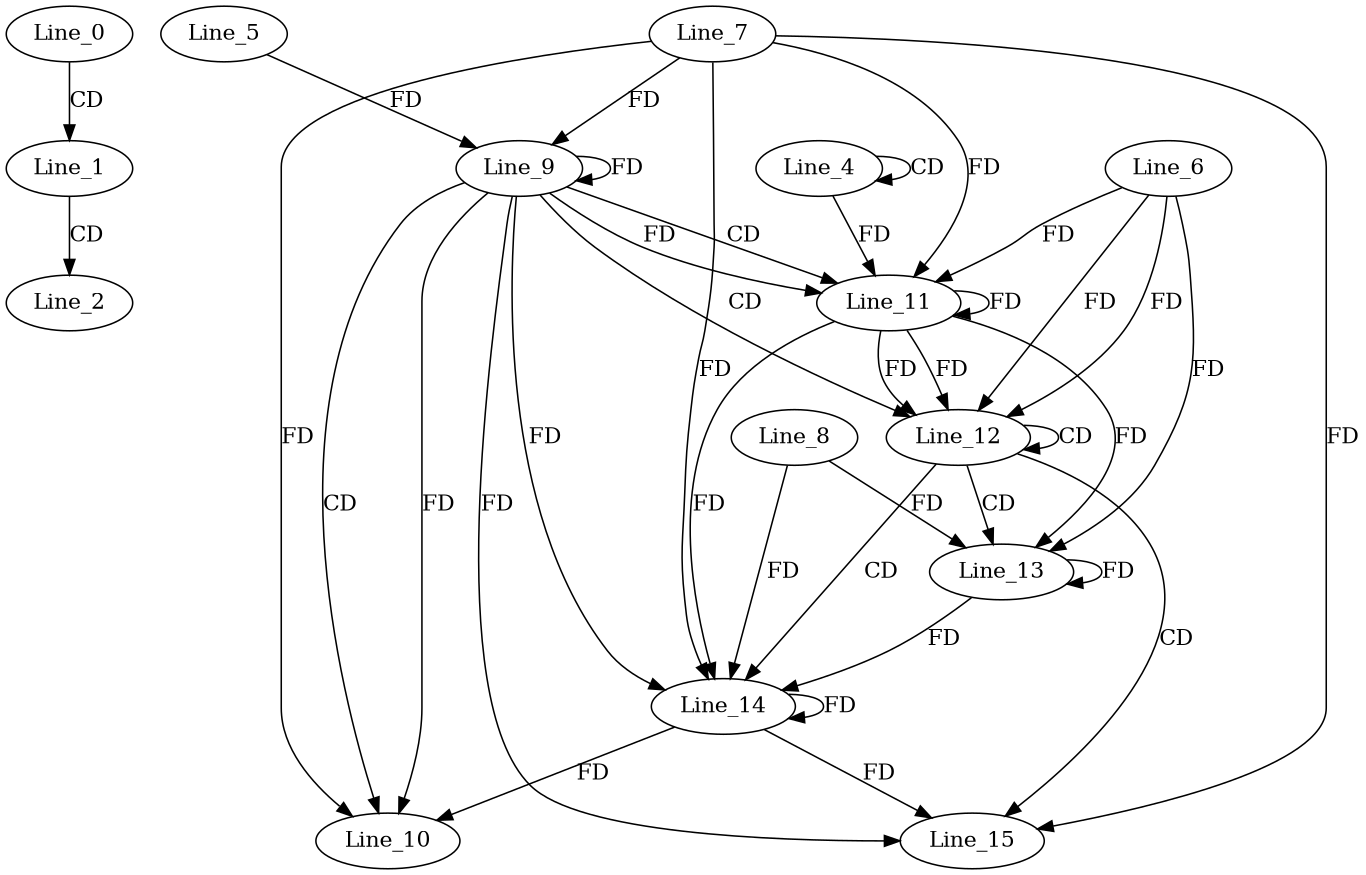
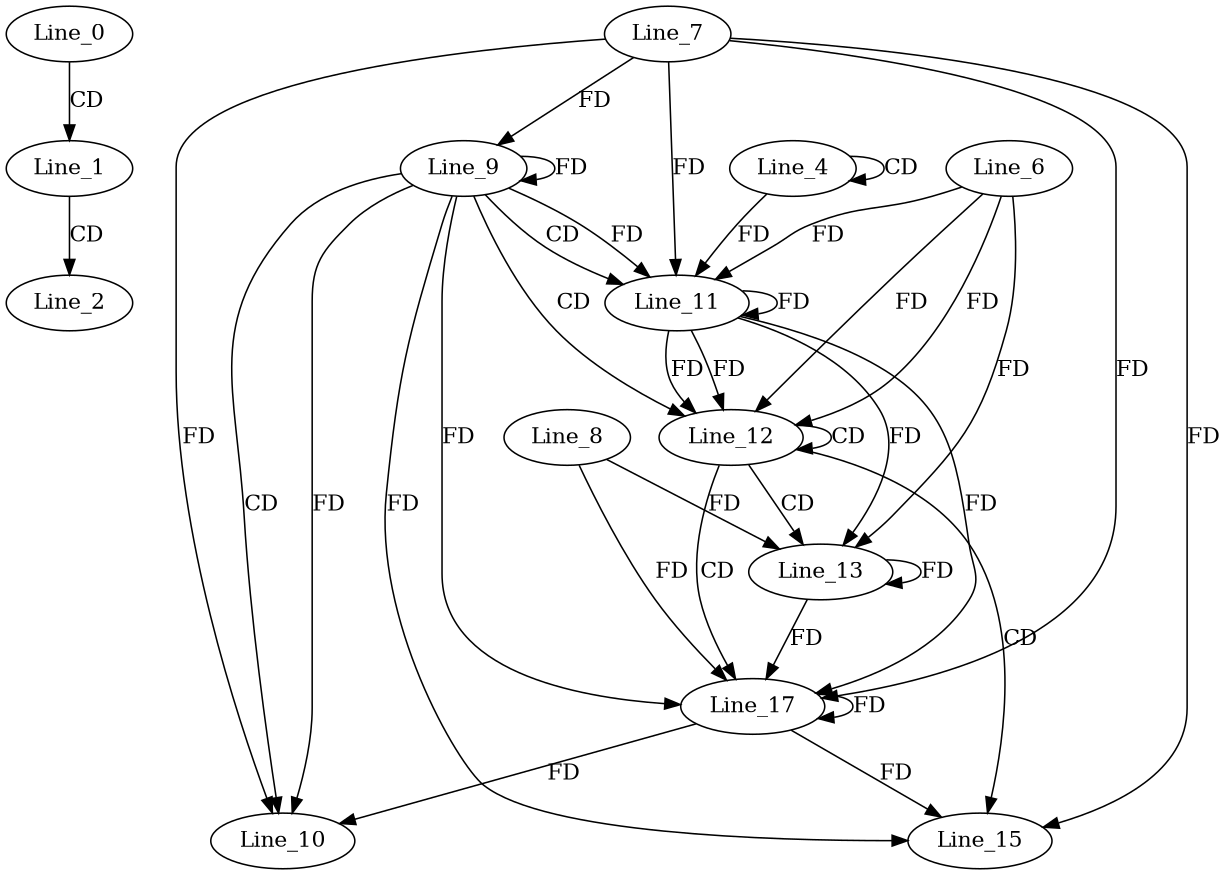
(224, 34) -> none
(723, 706) -> (753, 706)
